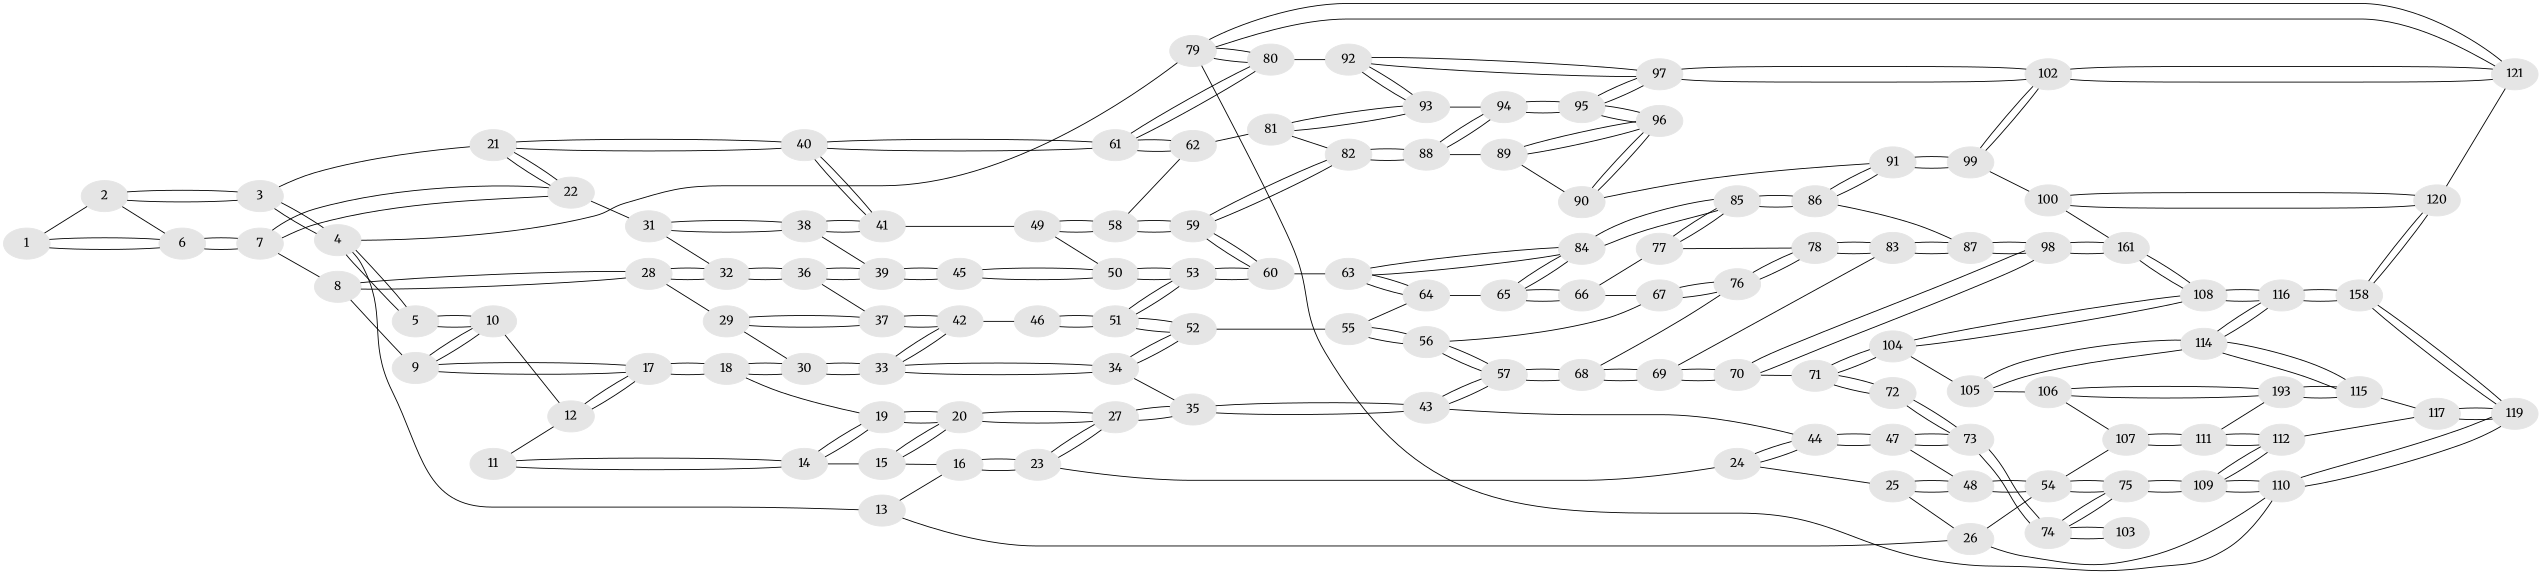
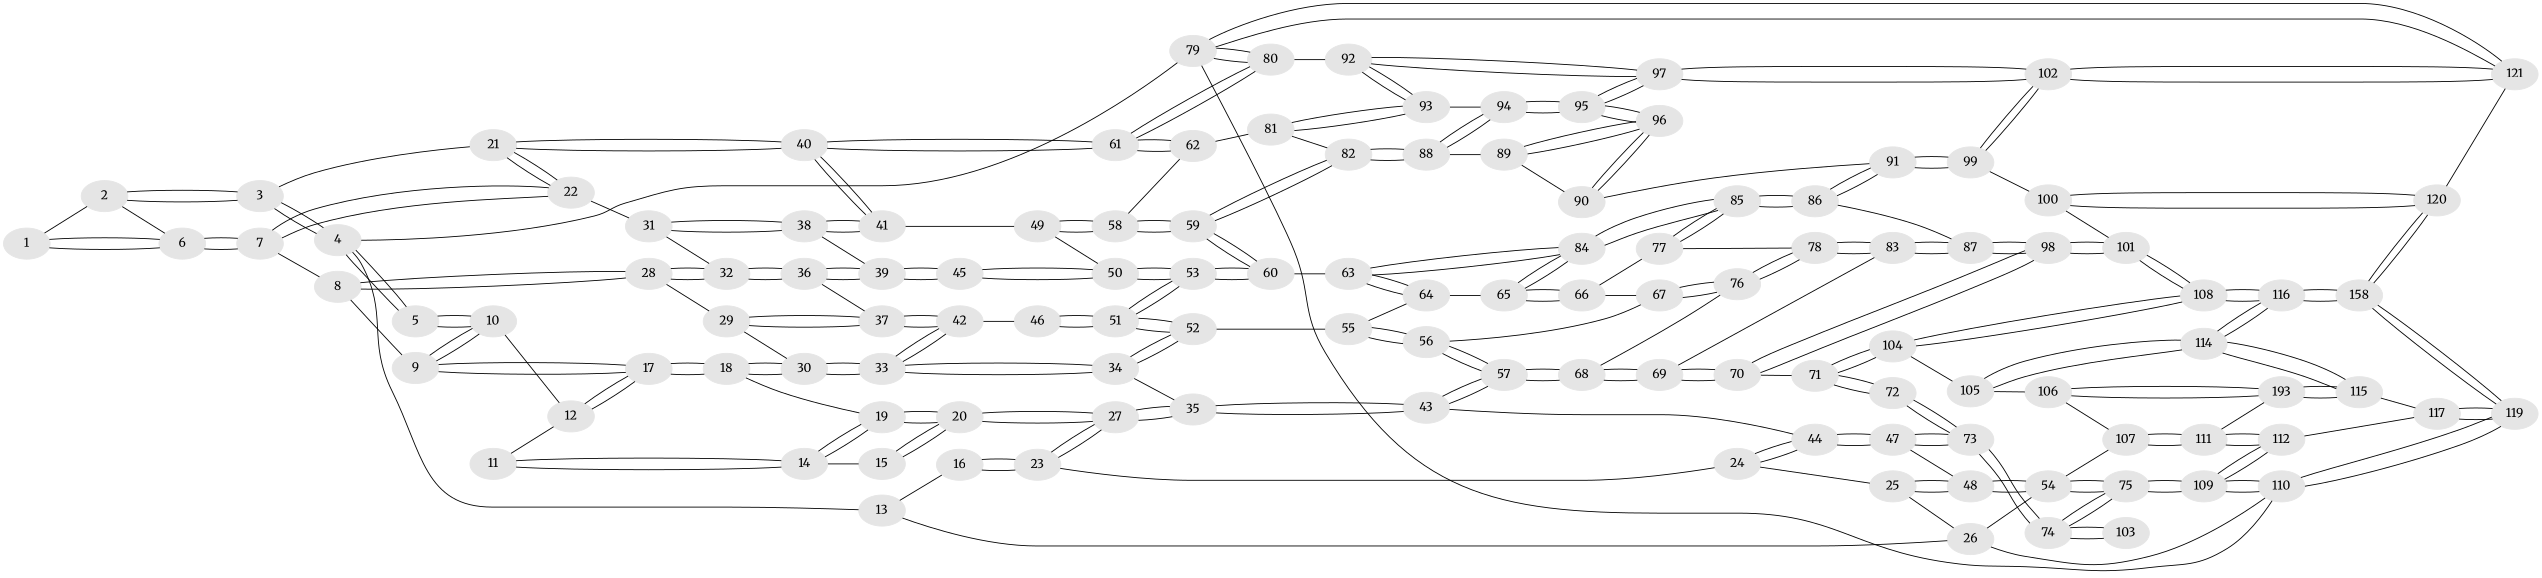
(2126, 248) -> (2126, 248)
(921, 464) -> none
